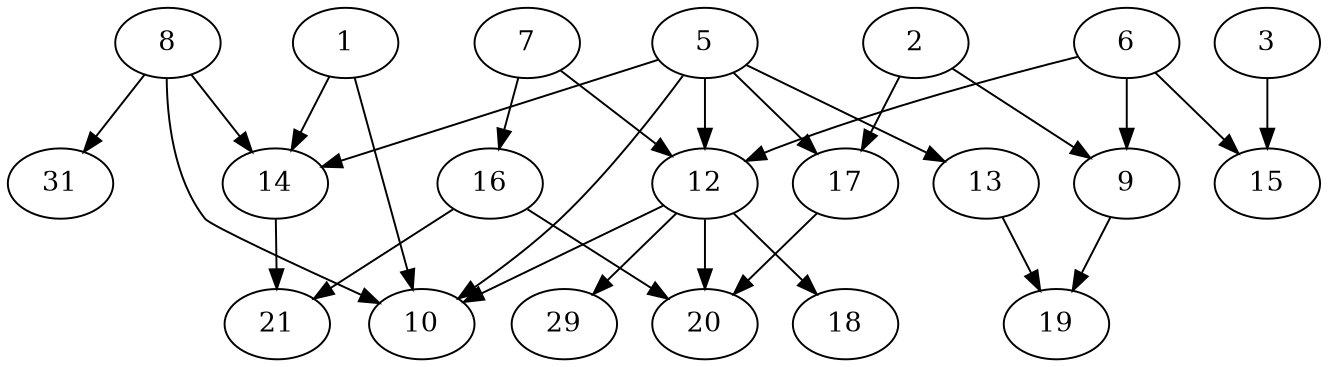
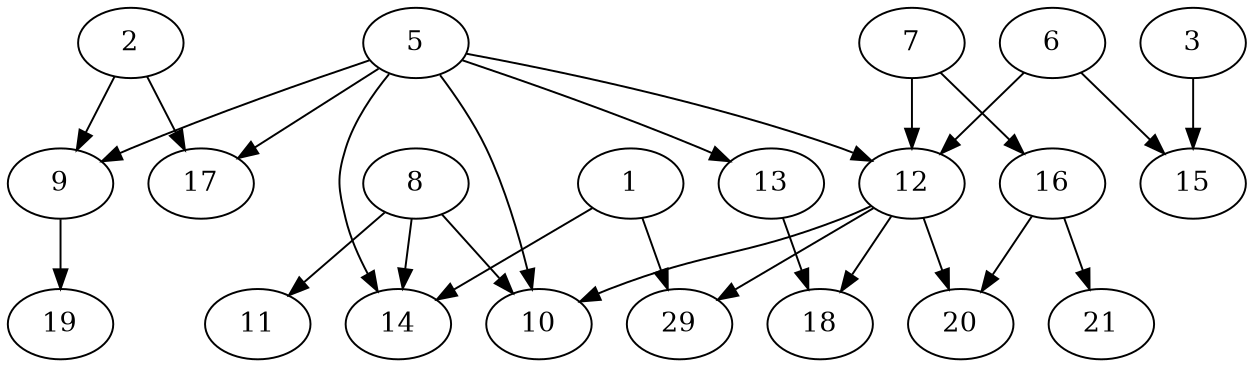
(1127, 104) -> (244, 104)
(381, 174) -> (652, 244)
(61, 184) -> (258, 324)
(276, 242) -> none
(784, 245) -> none
(1017, 245) -> (792, 244)
